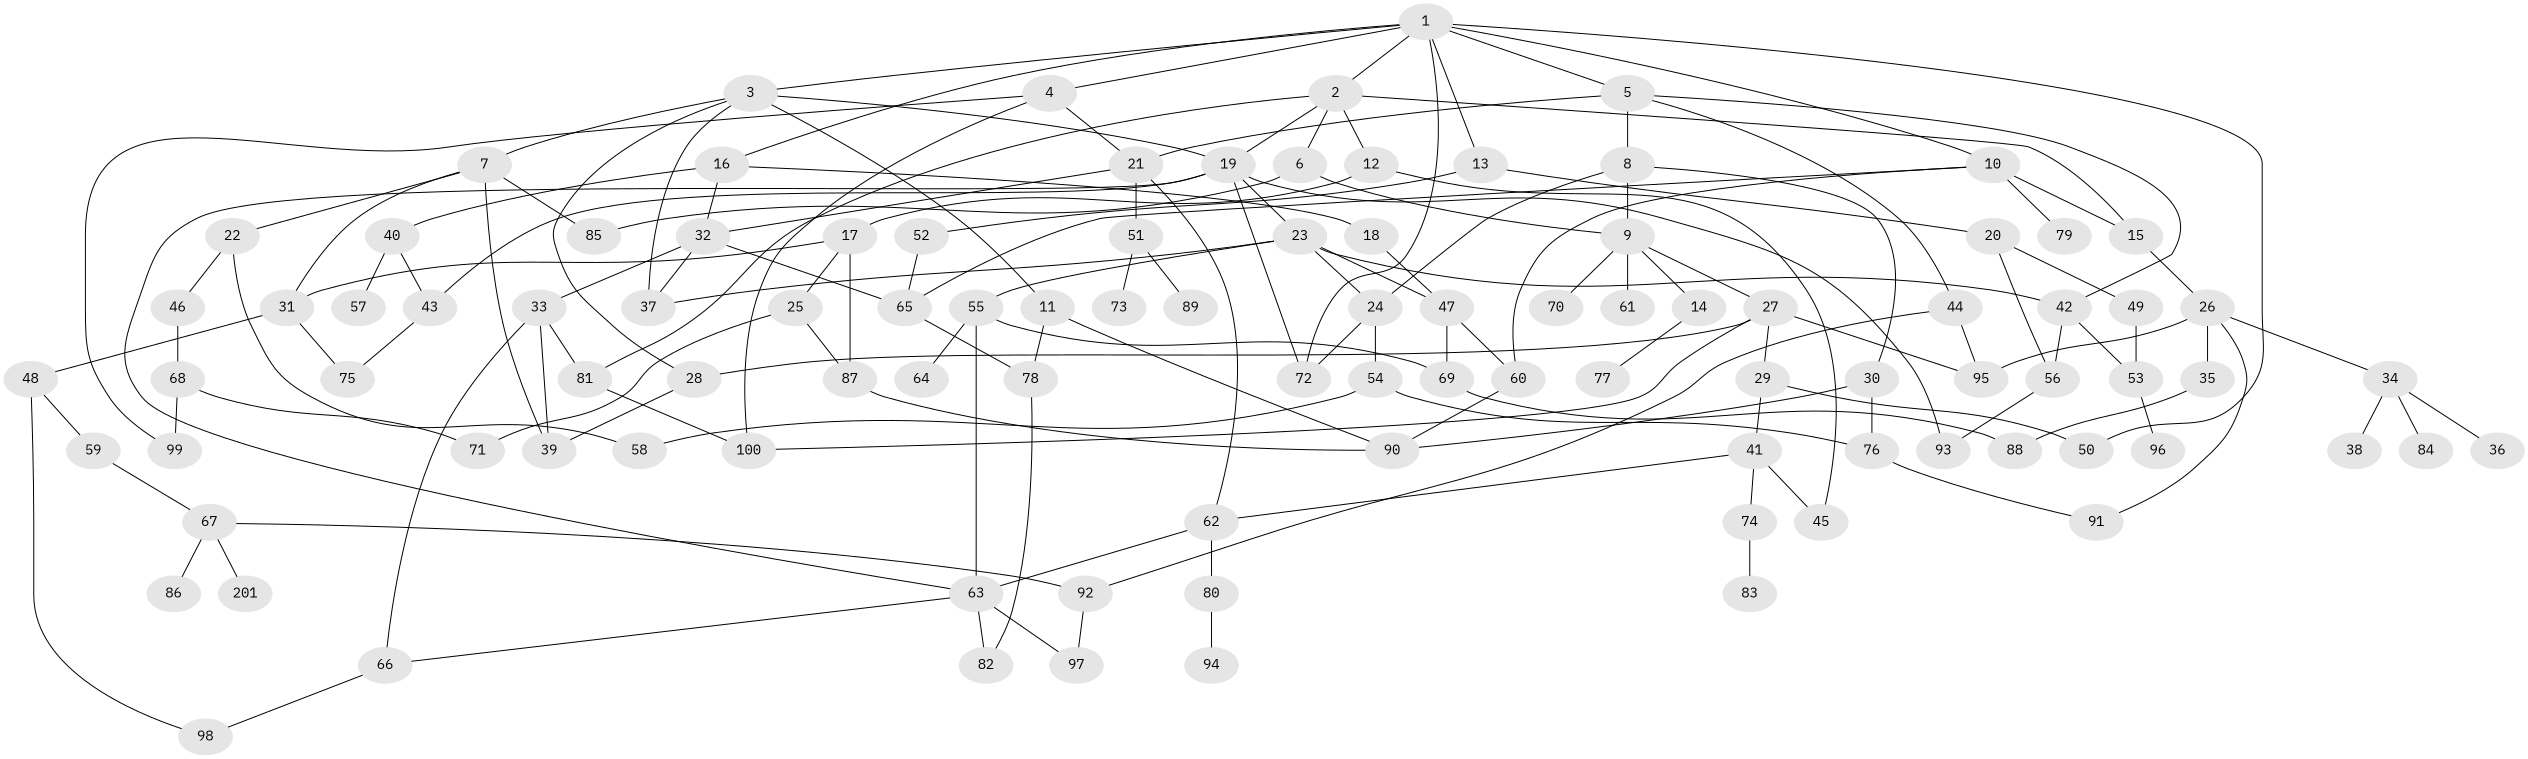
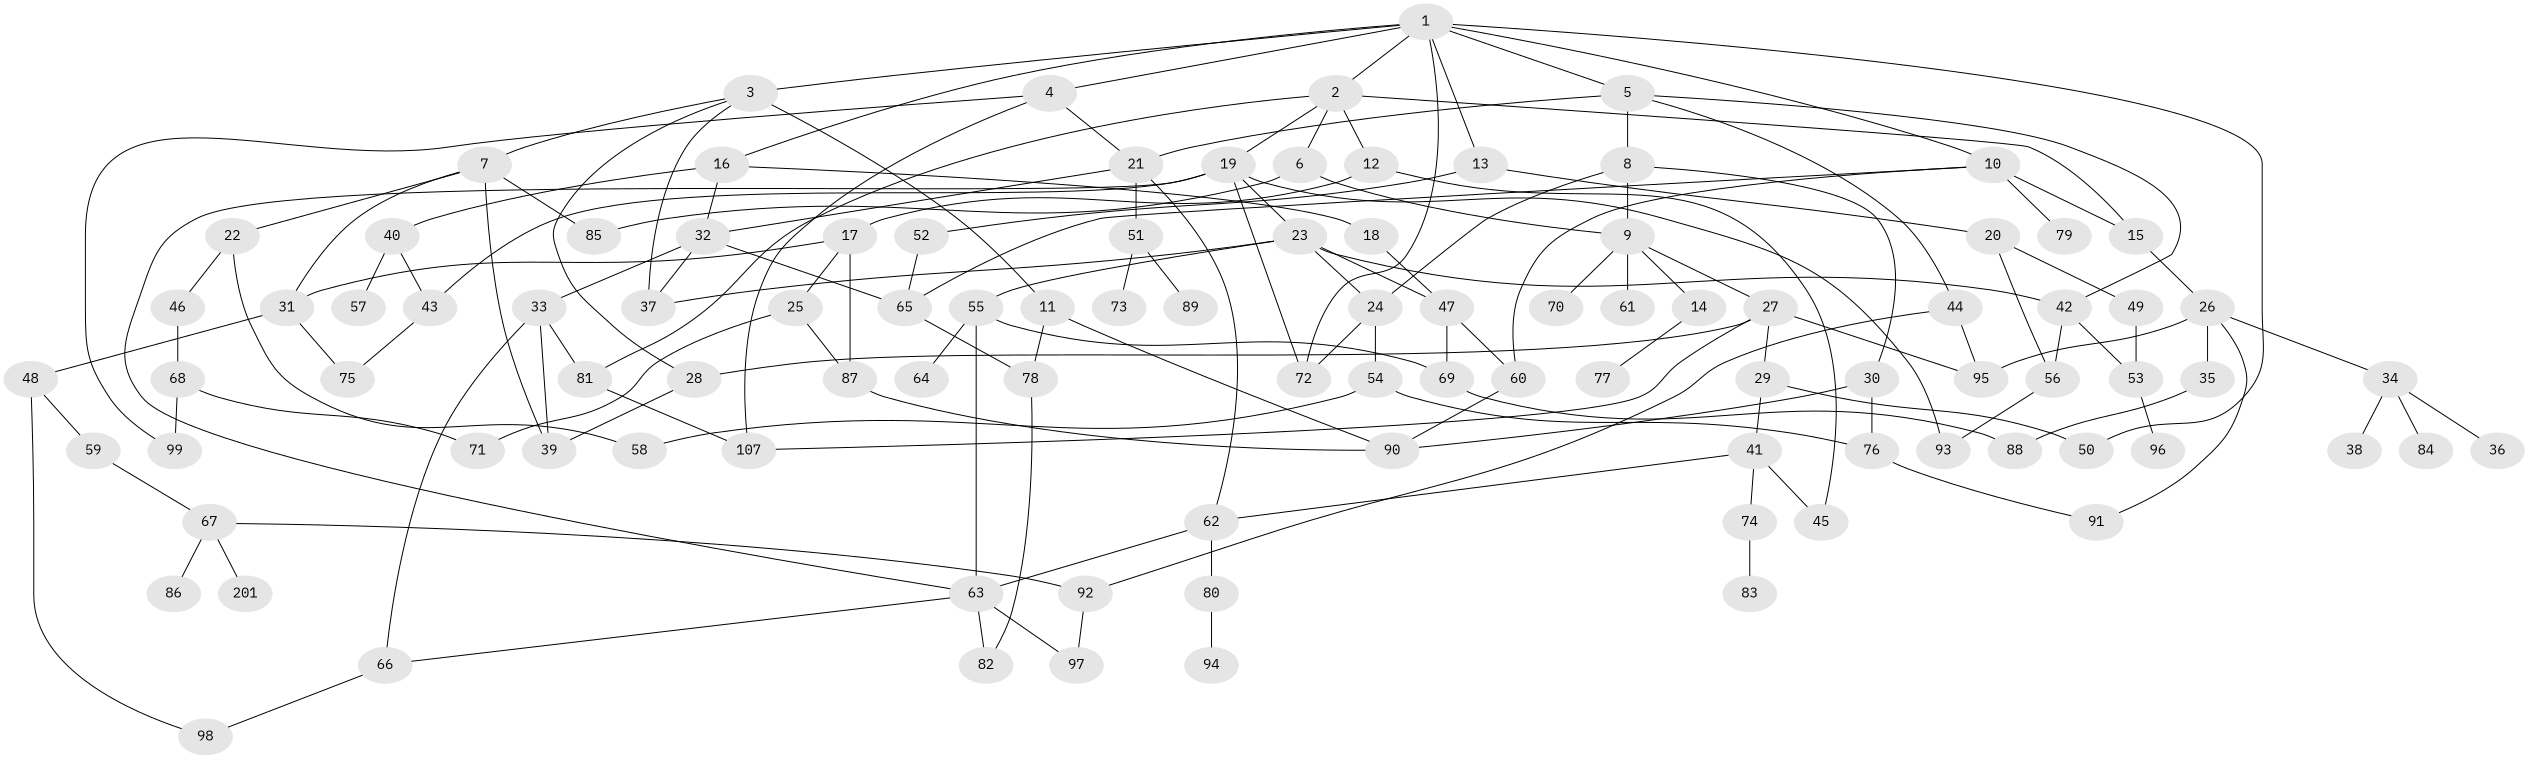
(1003, 119) -> none
(749, 451) -> (749, 451)
